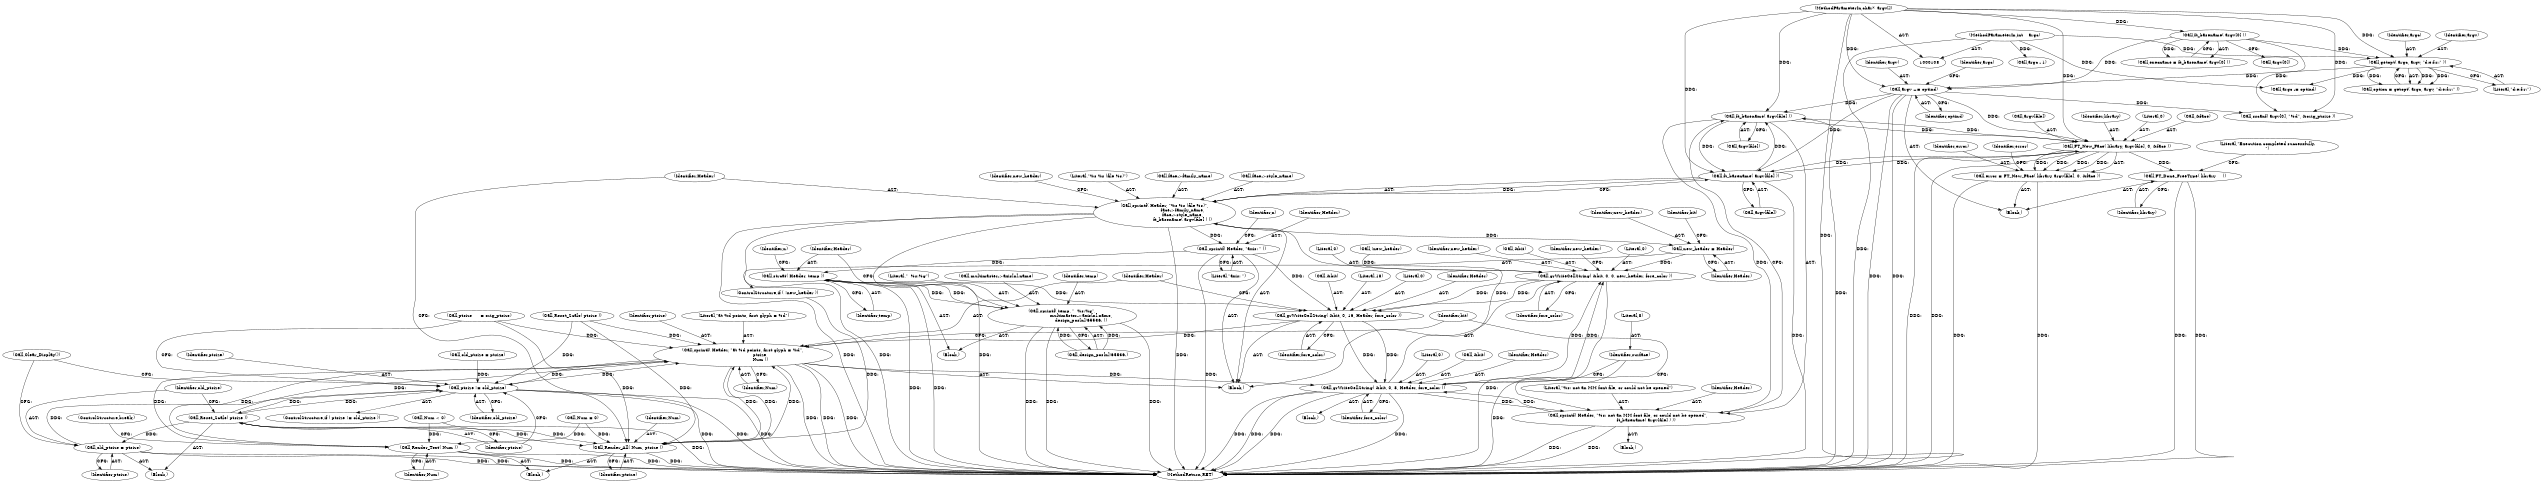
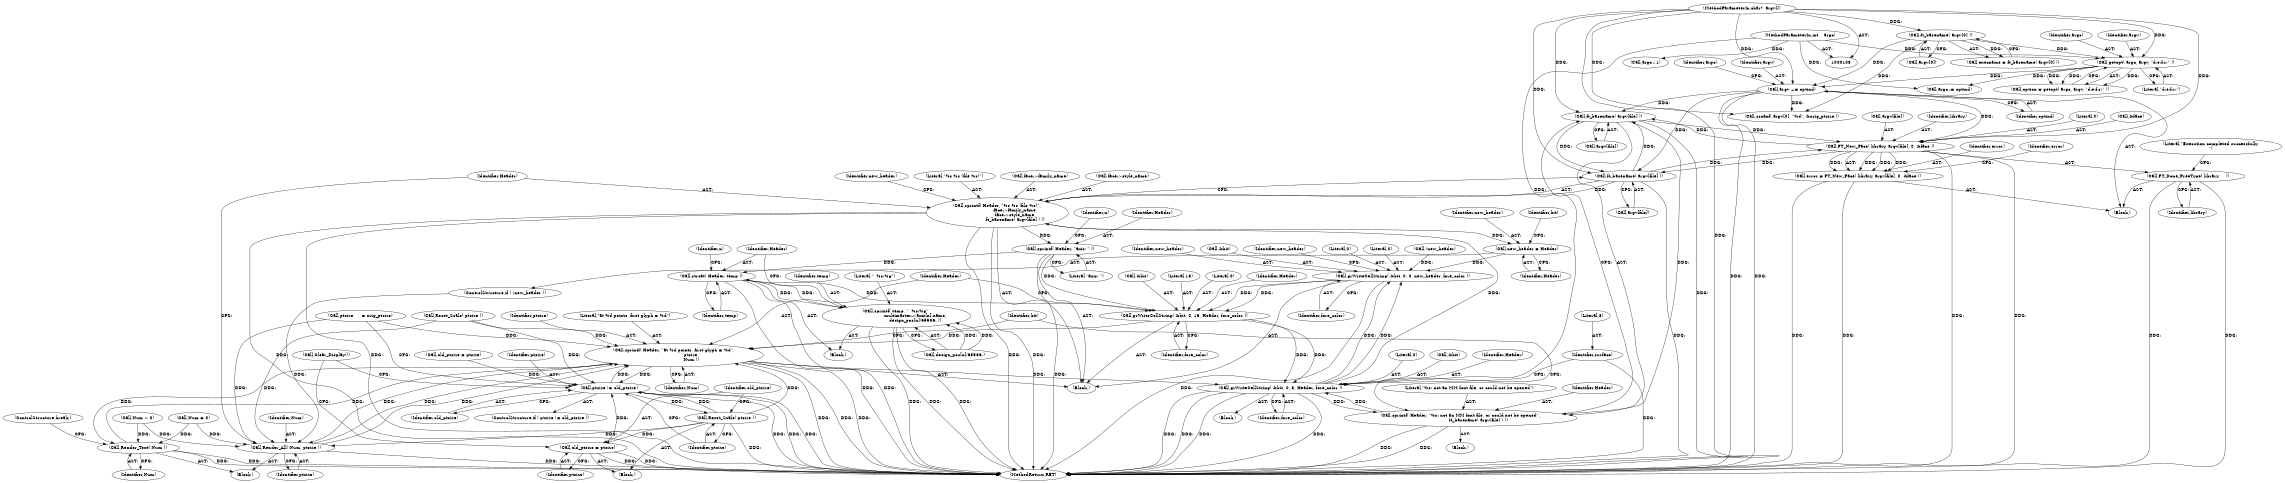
none -> (1920, 49)
(2166, 163) -> (2071, 163)
(996, 276) -> none
(1831, 464) -> (1548, 196)
